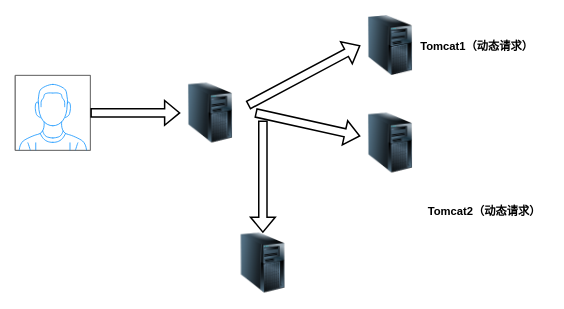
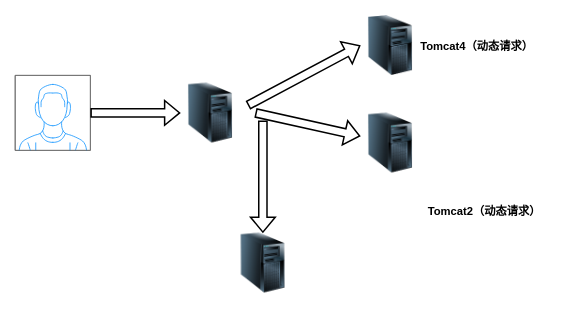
(477, 45) -> (477, 45)
